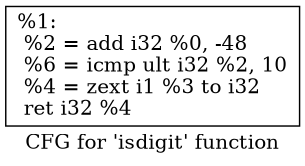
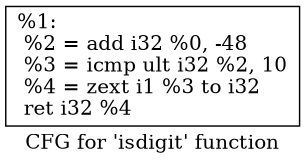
(153, 66) -> (153, 66)
